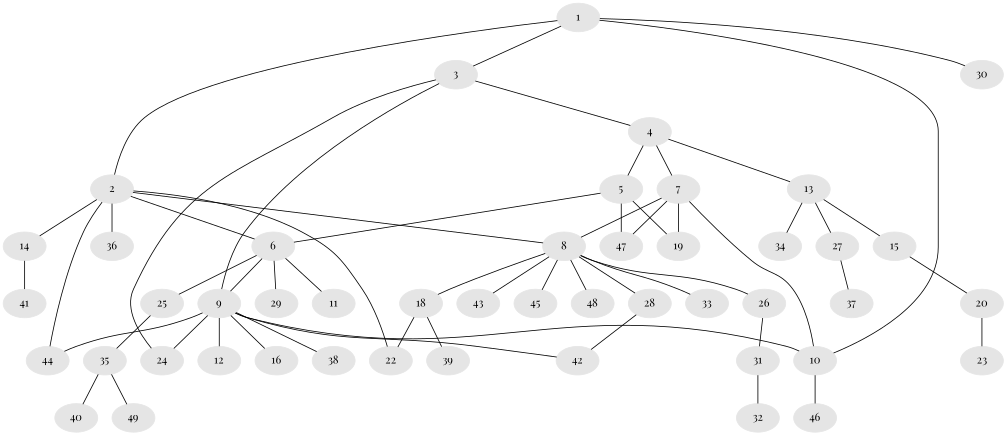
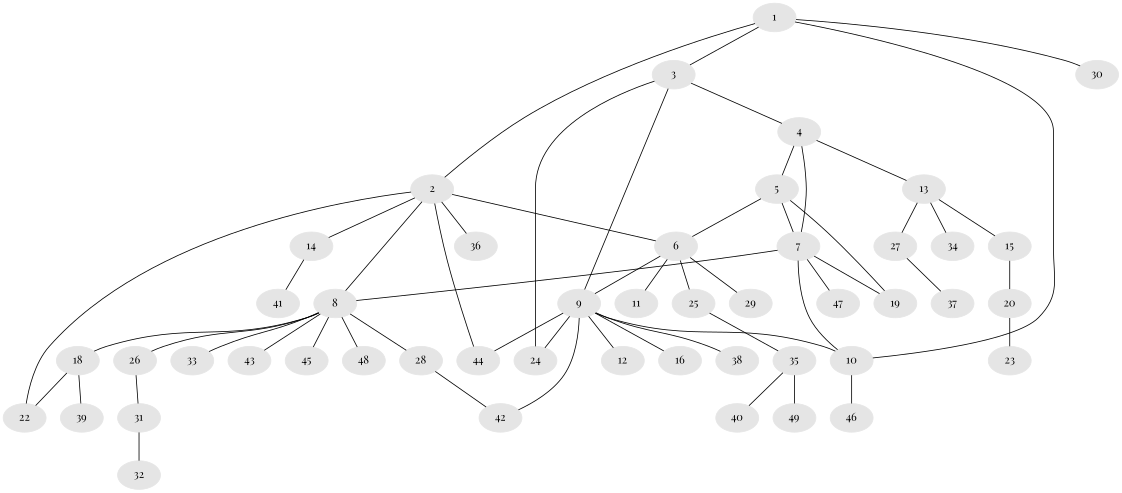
(621, 212) -> (788, 218)
